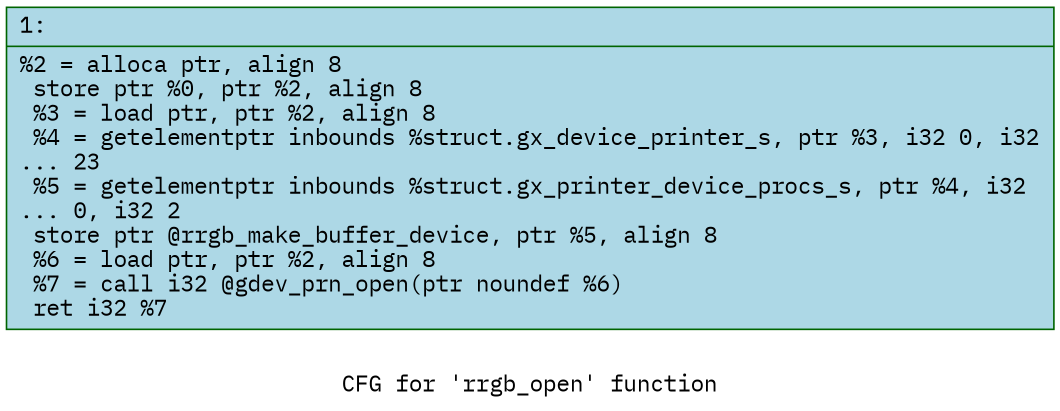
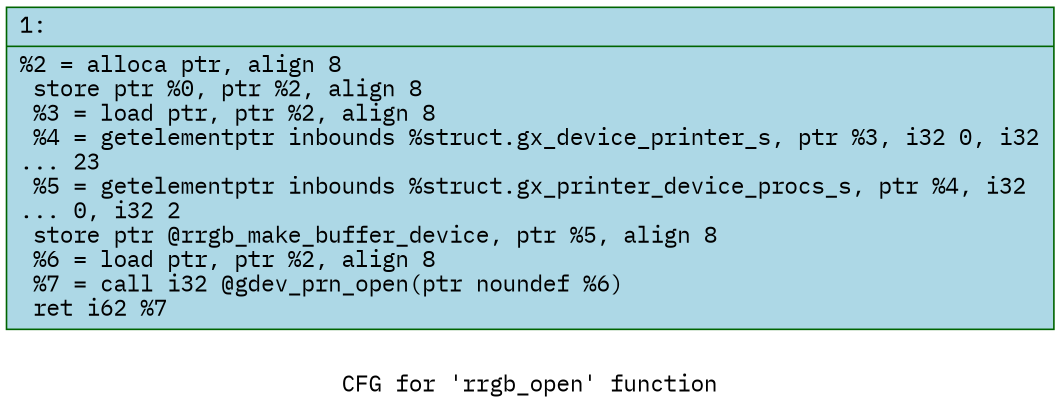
(94, 309) -> (94, 309)
